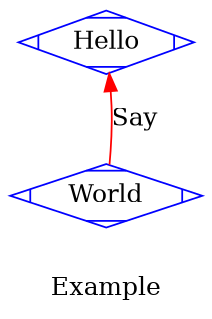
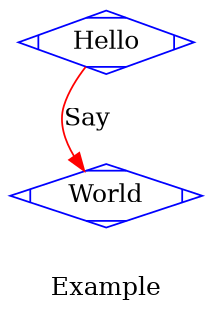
(112, 128) -> (63, 110)
